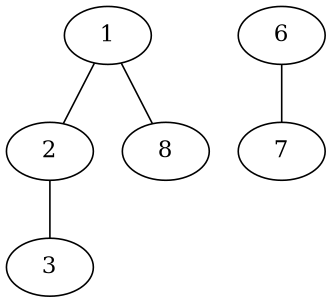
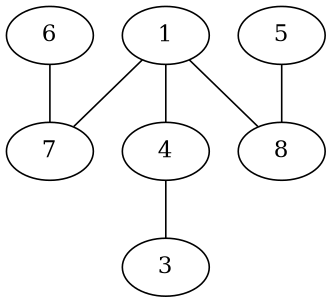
none -> (282, 35)
none -> (108, 93)
(50, 151) -> (166, 151)
